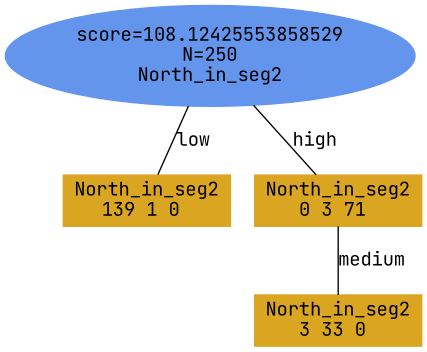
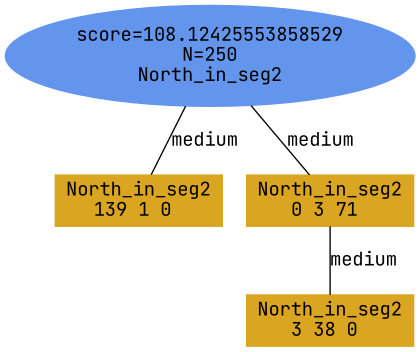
(193, 141) -> (205, 141)
(315, 141) -> (321, 141)
(338, 321) -> (330, 321)
